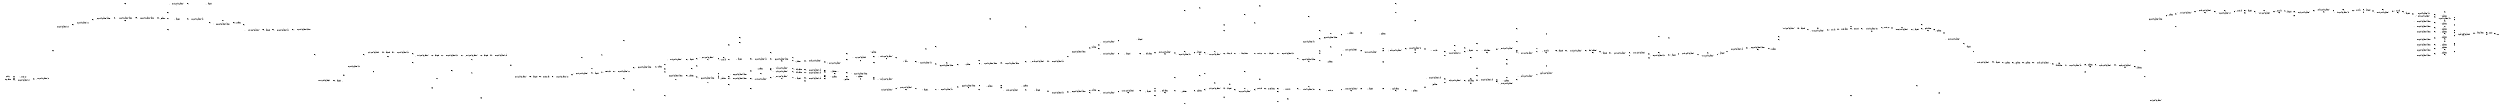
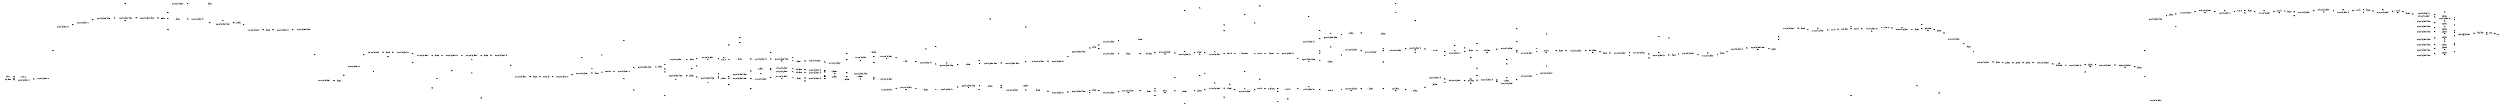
(1165, 91) -> (1165, 91)
